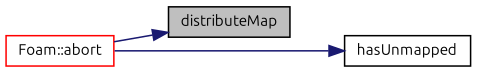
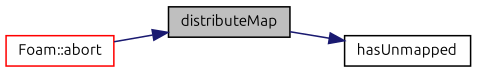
(222, 51) -> (310, 35)
